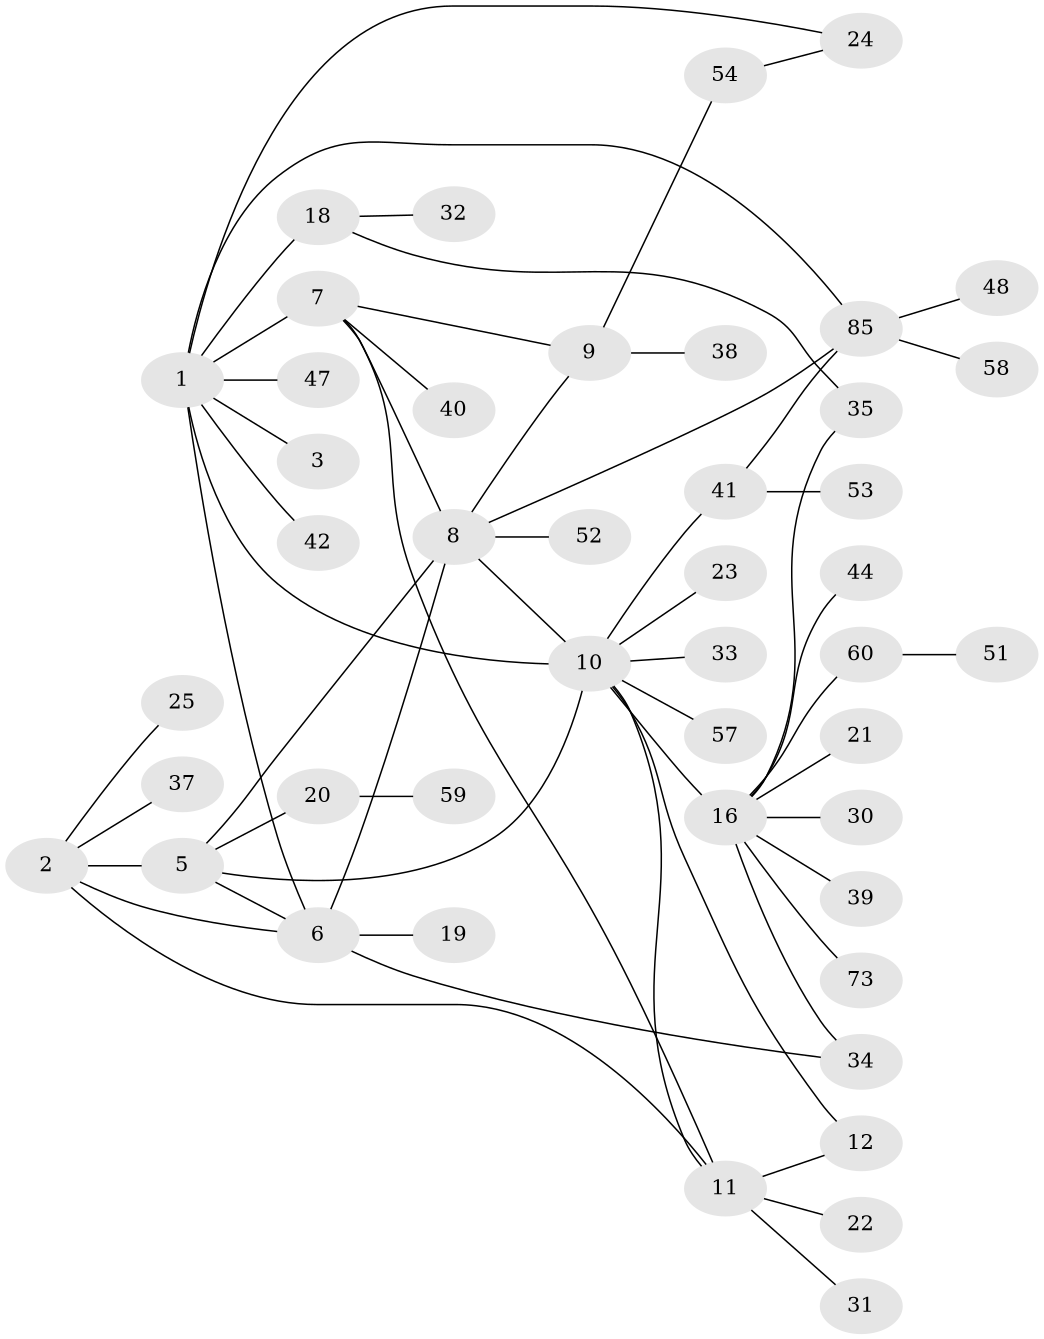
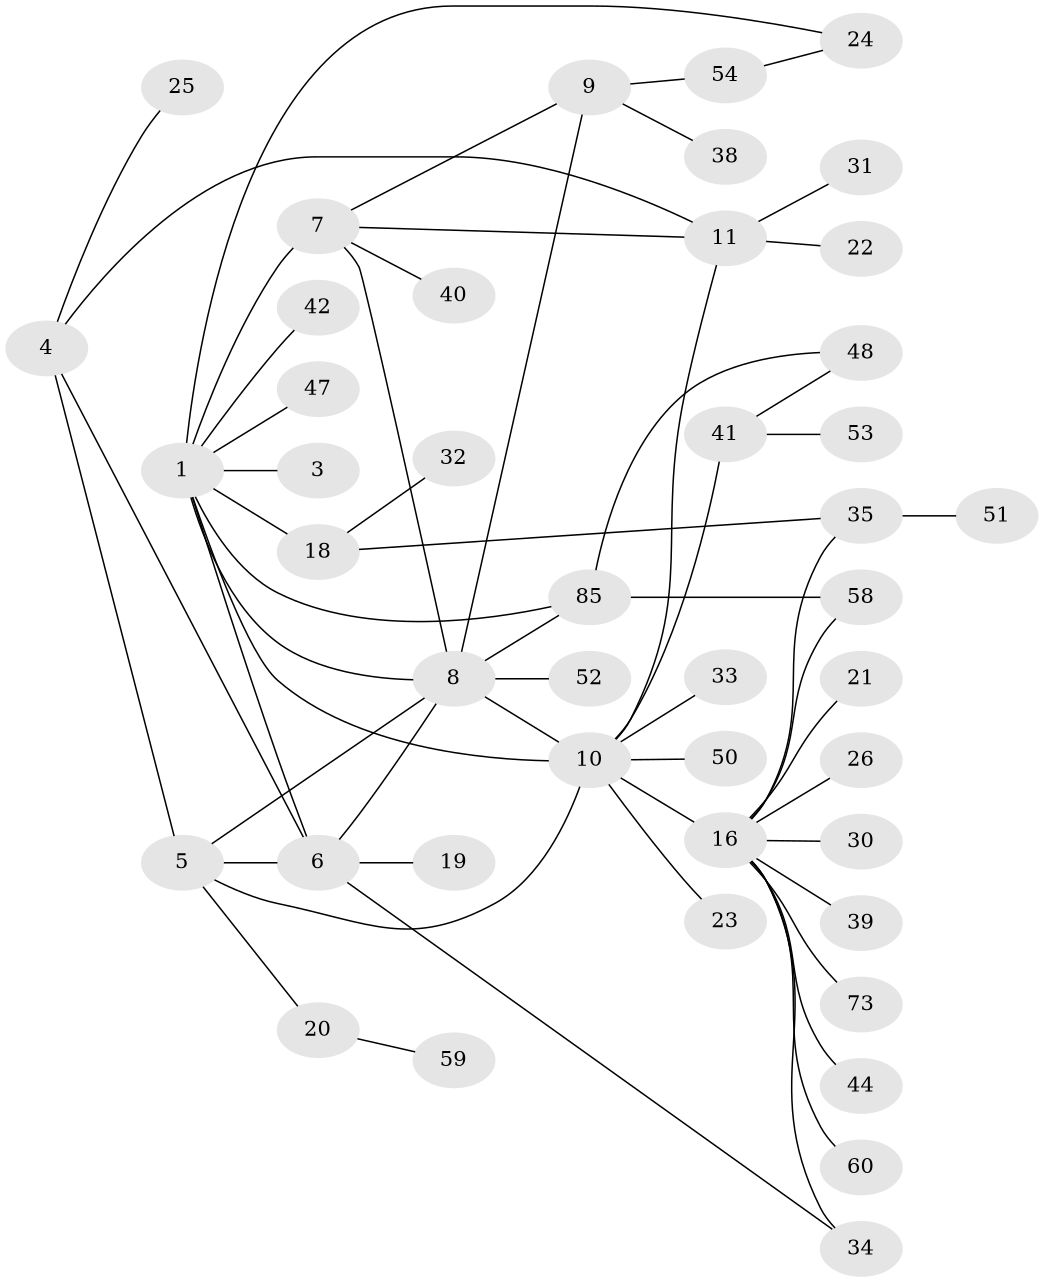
(791, 409) -> (793, 394)
none -> (267, 633)
(929, 655) -> (929, 516)
none -> (803, 676)
(726, 736) -> (726, 759)
none -> (861, 760)
(183, 784) -> none
(47, 866) -> (47, 348)
(861, 1143) -> none
